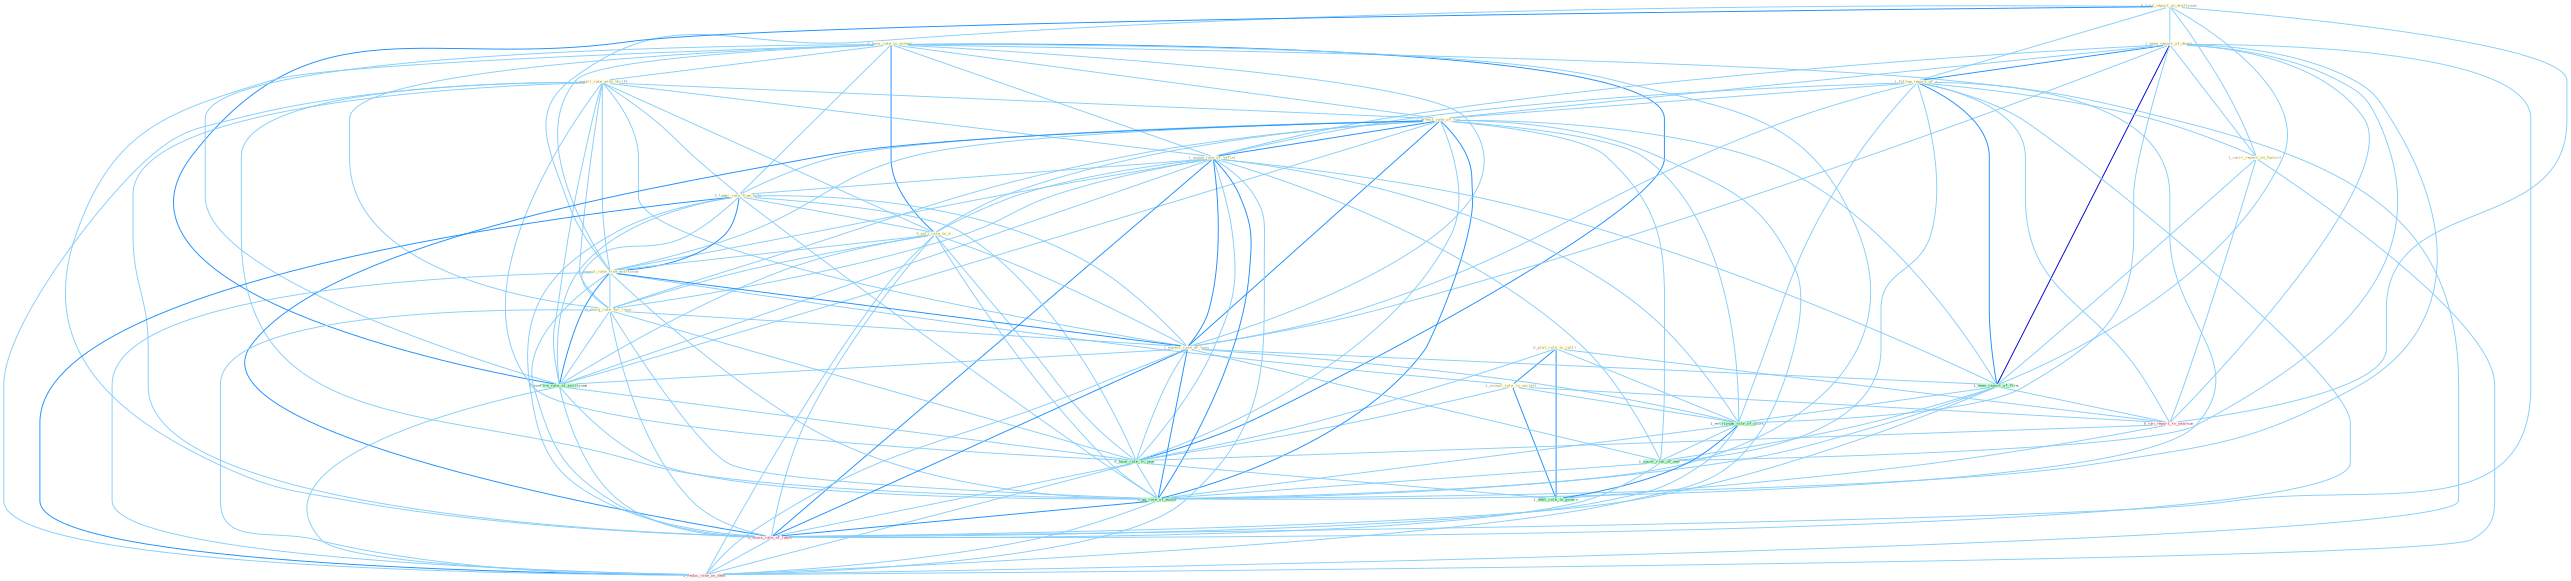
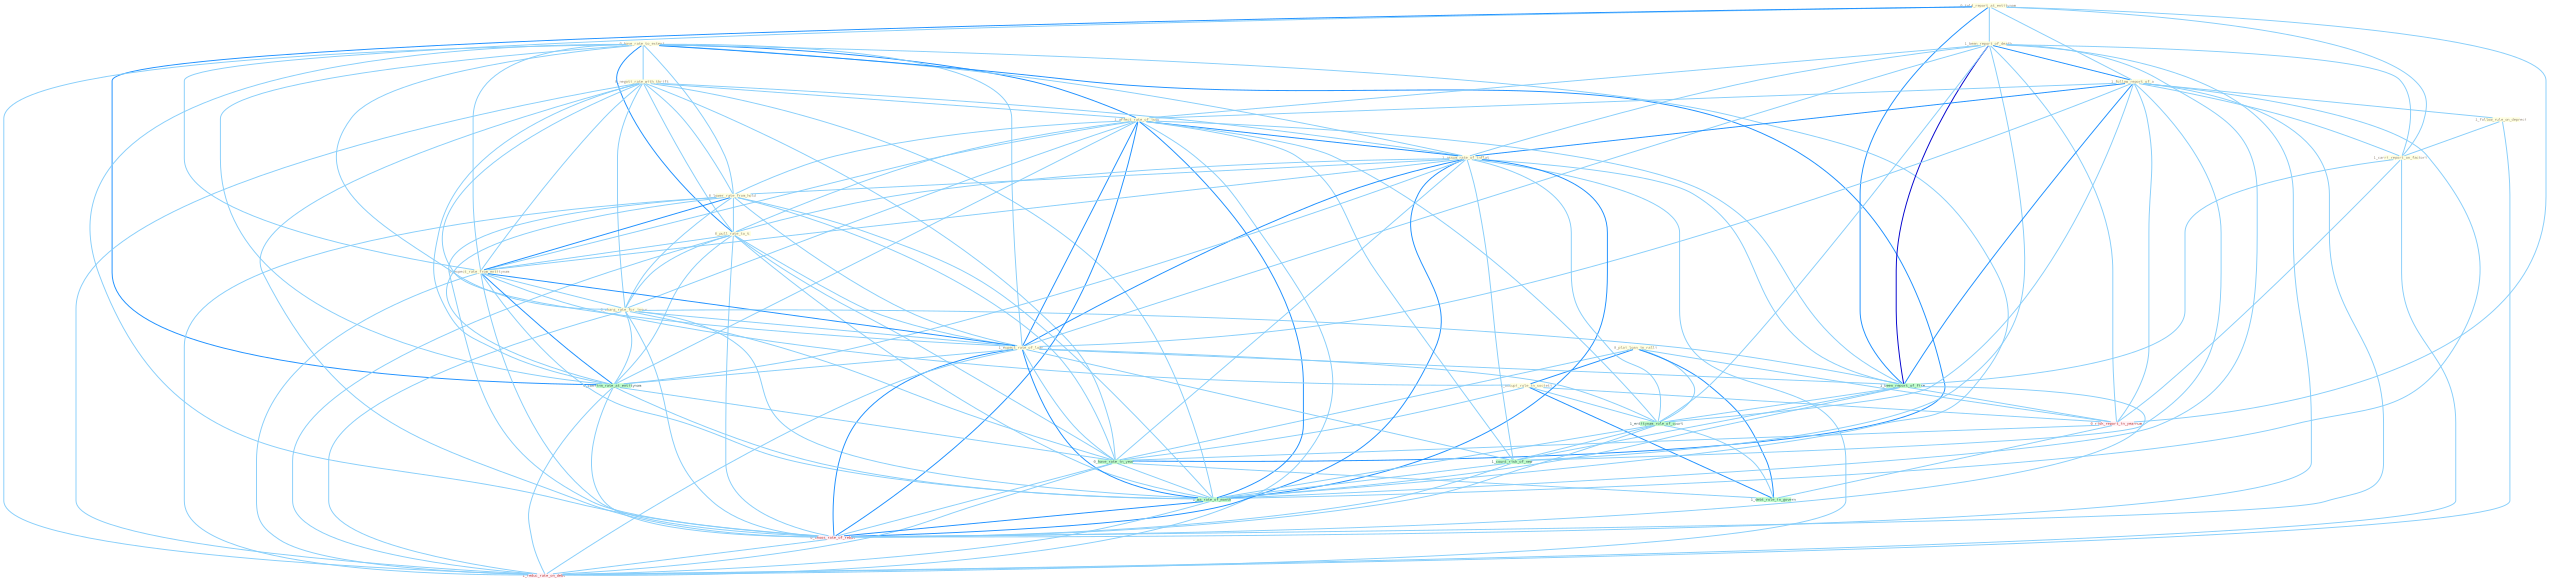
(1166, 82) -> (902, 60)
(1556, 103) -> (1800, 120)
none -> (2502, 120)
(2245, 216) -> (1864, 168)
(902, 252) -> (1304, 322)
(1362, 339) -> none
(1556, 348) -> (1636, 348)
(42, 418) -> (196, 323)
(2170, 424) -> (2117, 424)
(1647, 479) -> (1750, 460)
